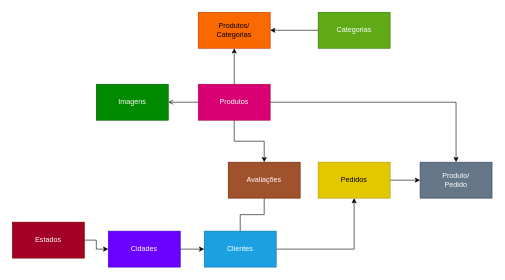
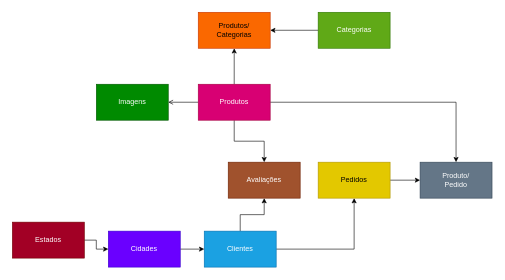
(264, 201) -> (264, 203)
